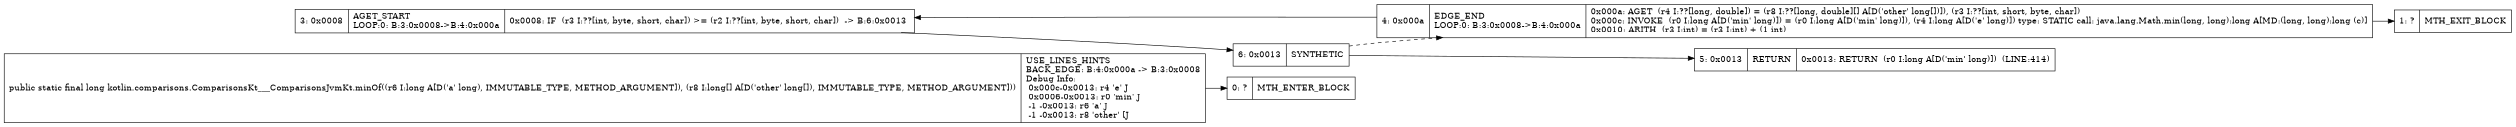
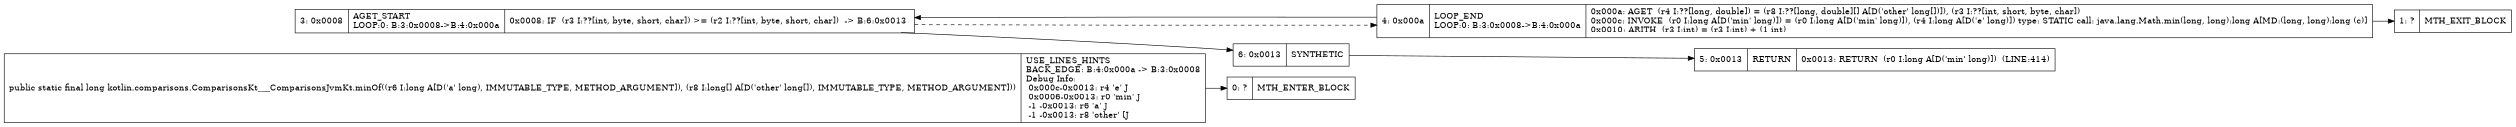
(1460, 16) -> (1459, 16)
(1393, 41) -> (1143, 25)
